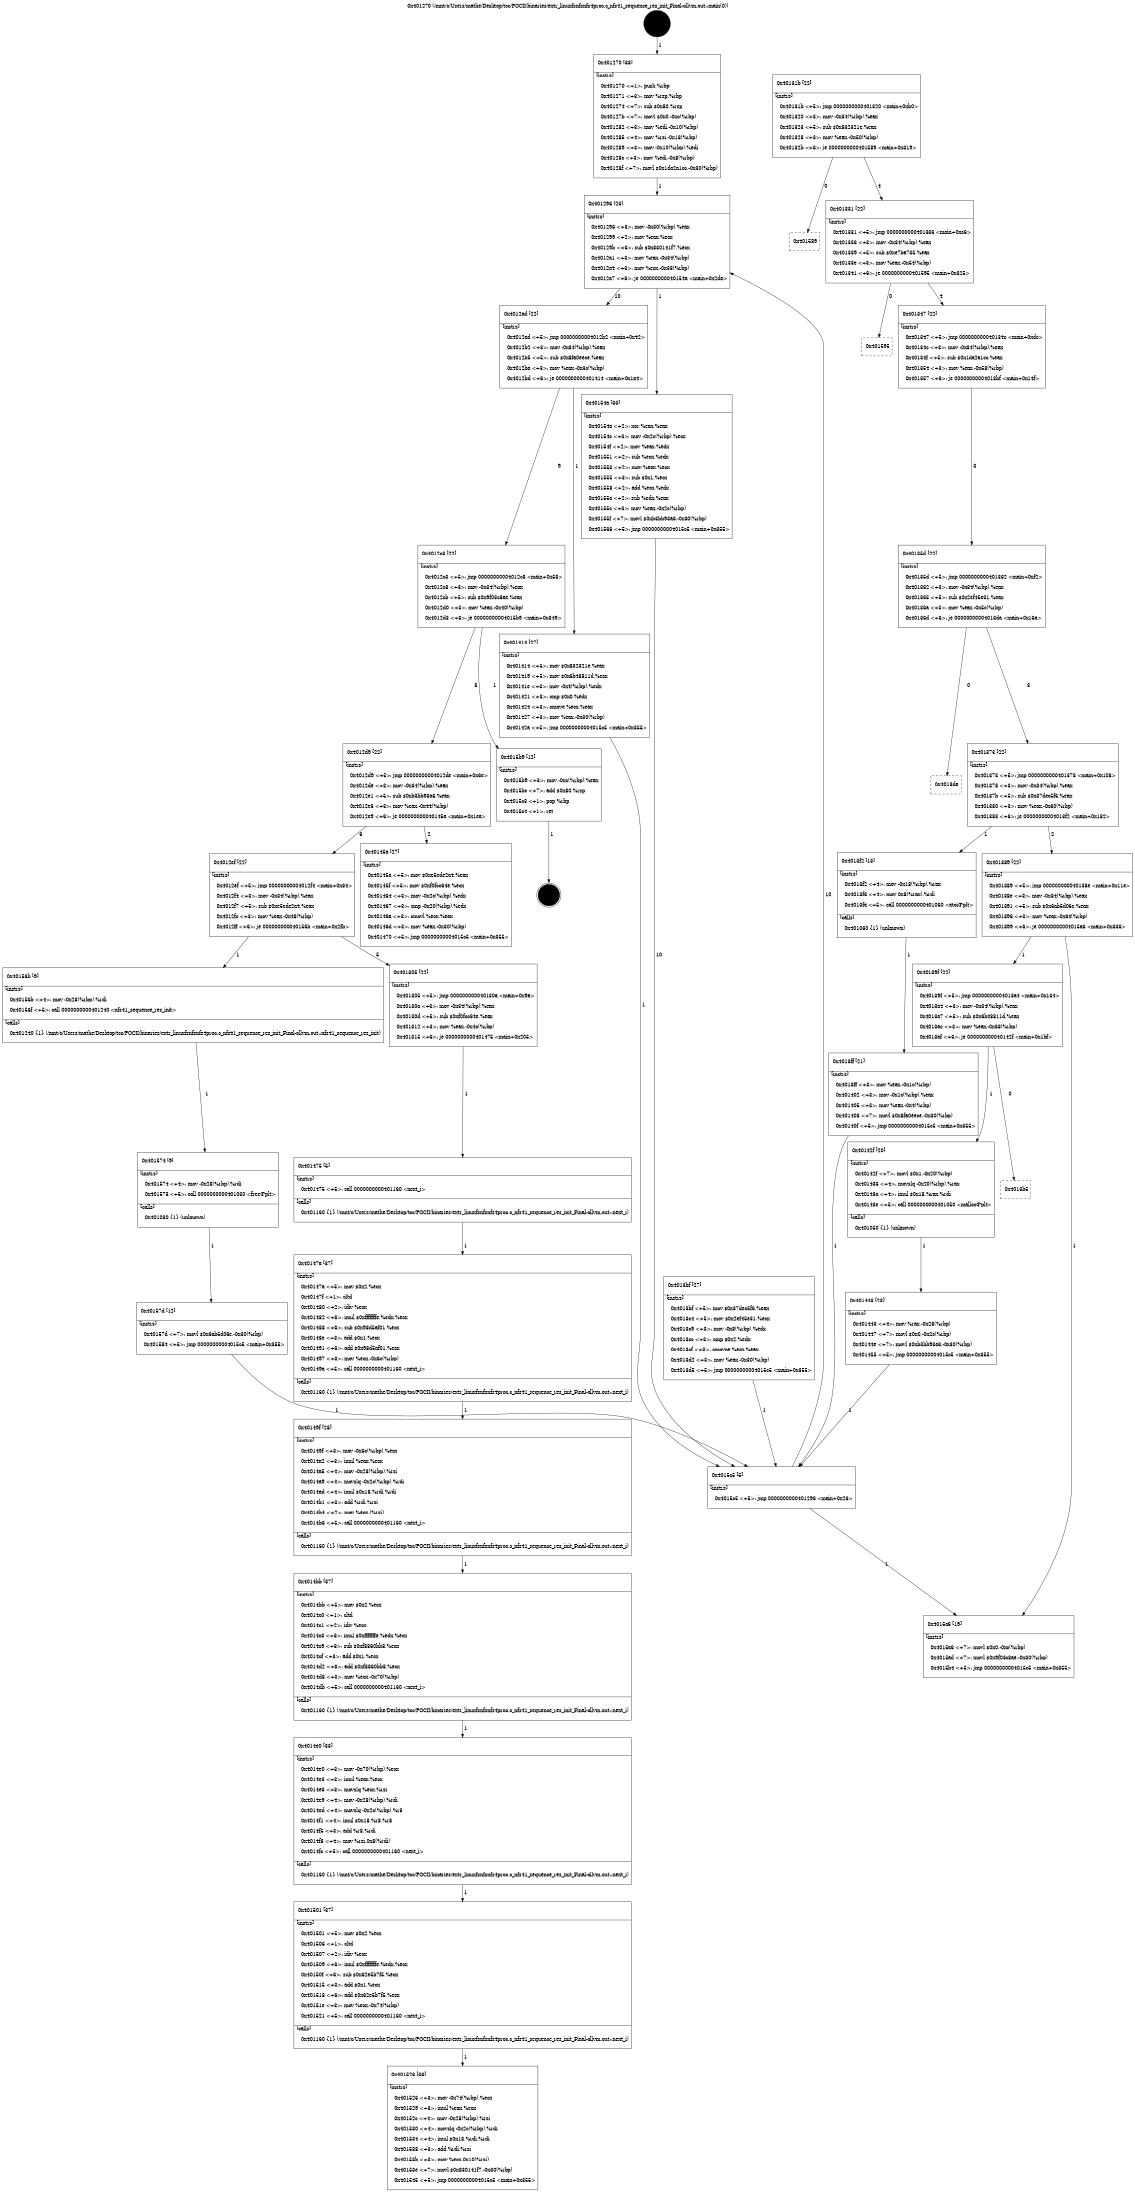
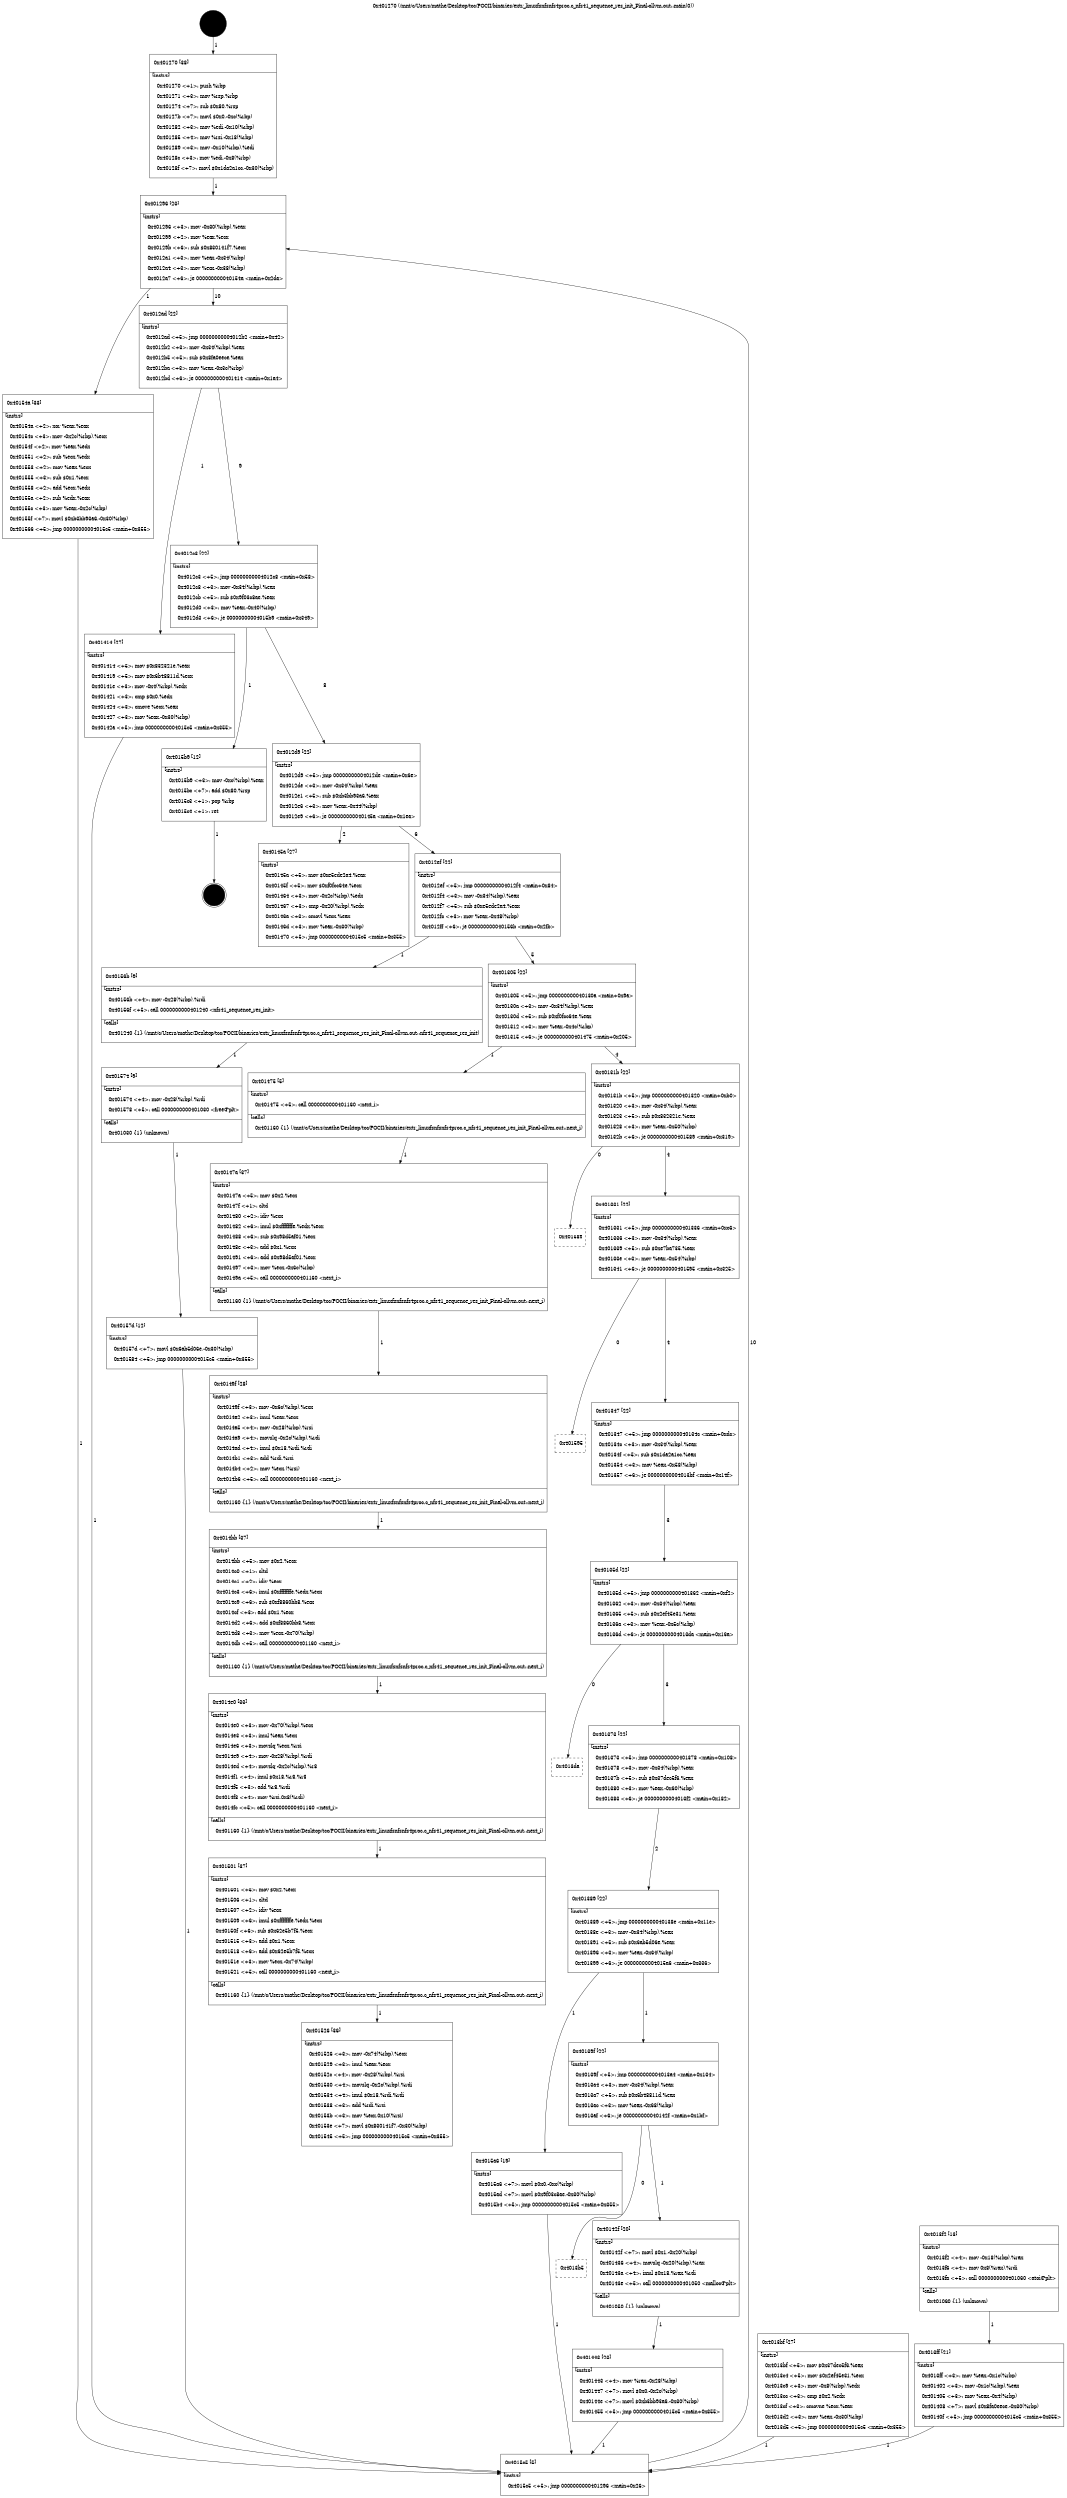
(977, 838) -> none
(658, 955) -> (80, 1444)
none -> (612, 1054)
(882, 1561) -> (555, 2333)
